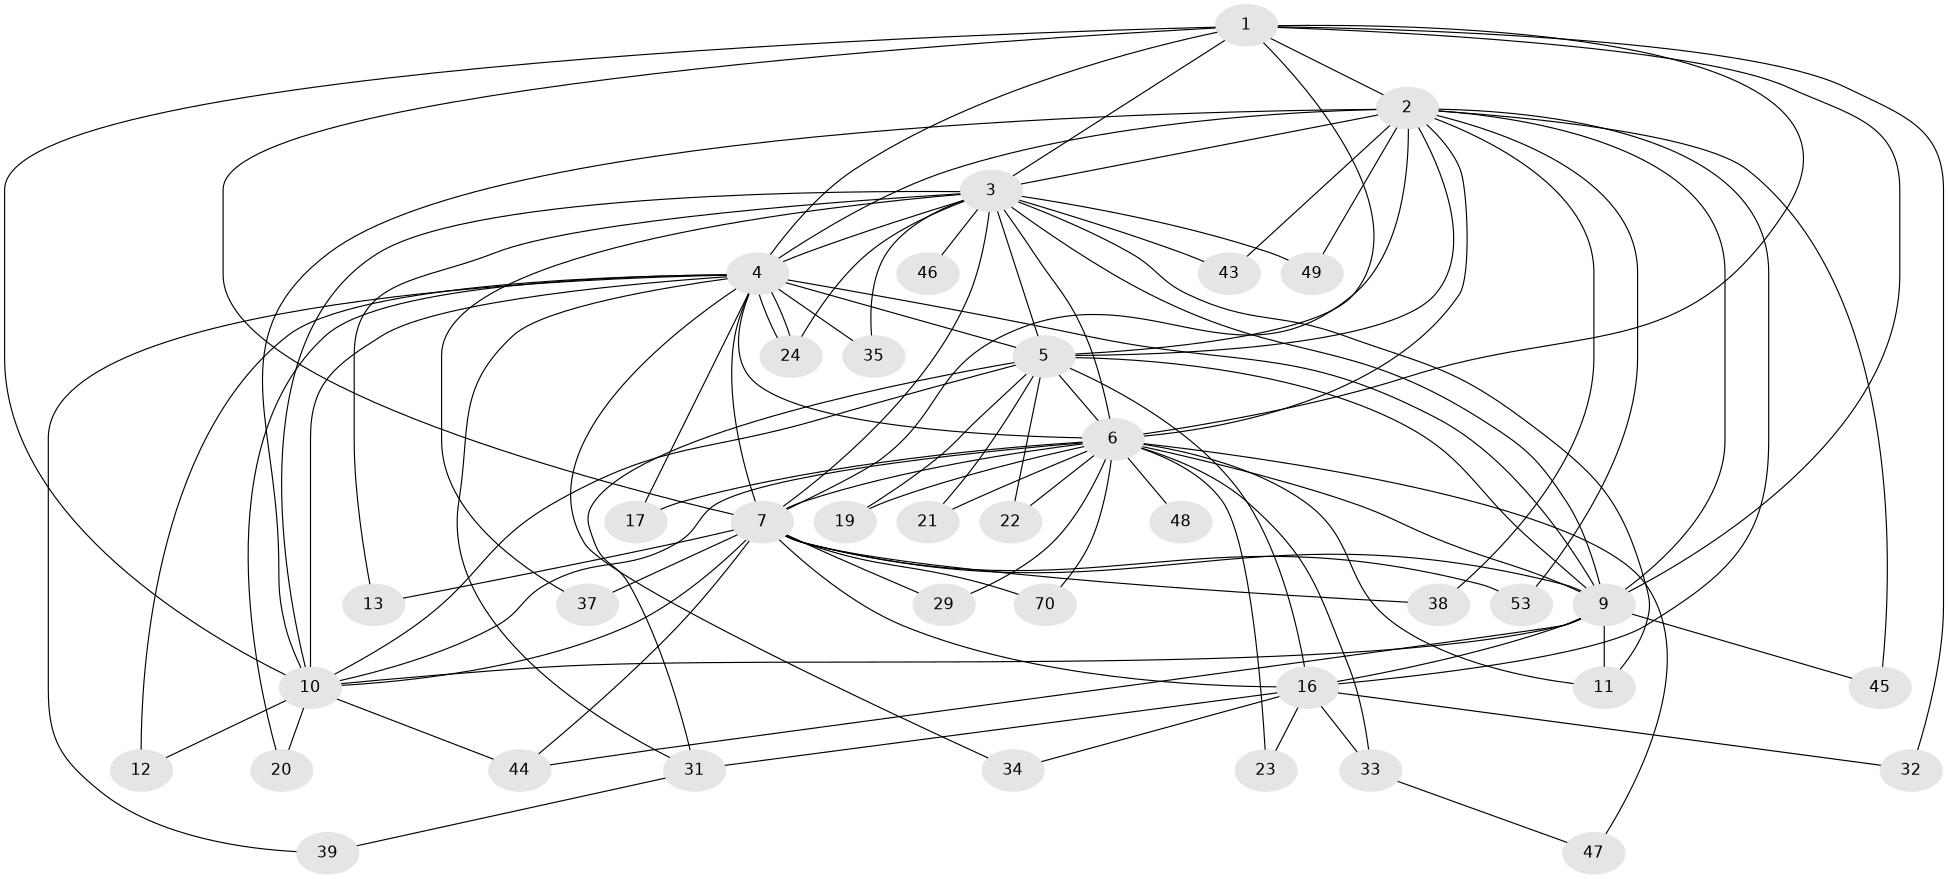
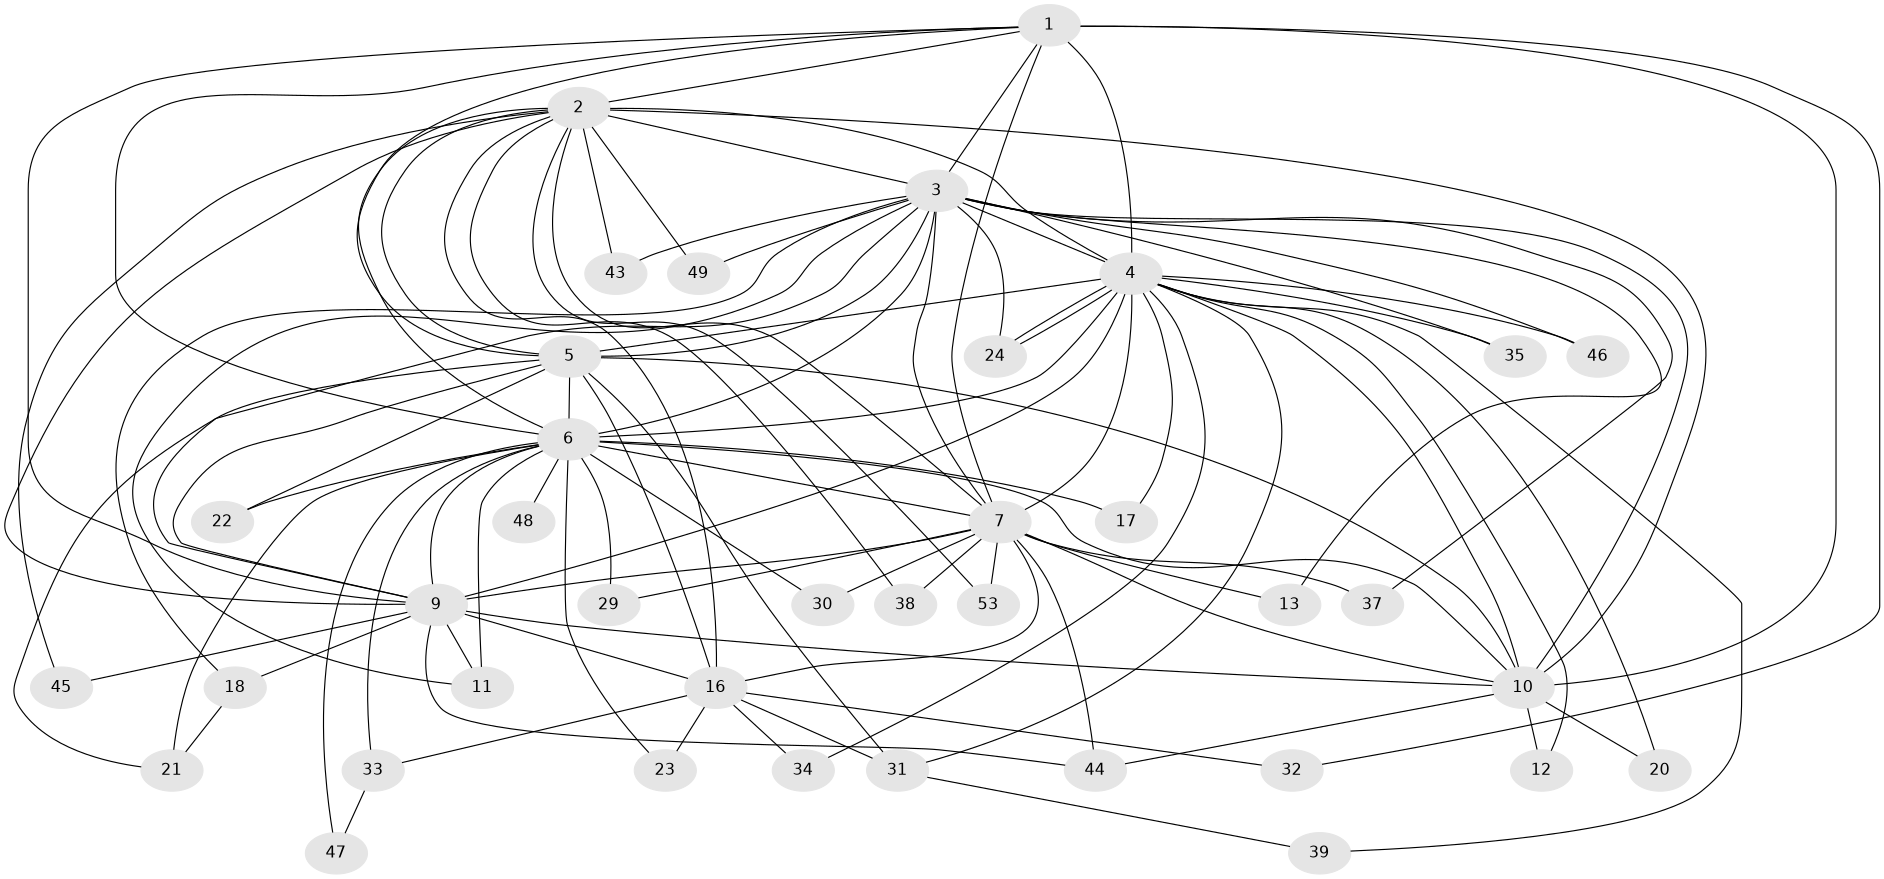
none -> (1371, 297)
(845, 522) -> none
(1045, 605) -> (823, 605)
none -> (235, 688)
